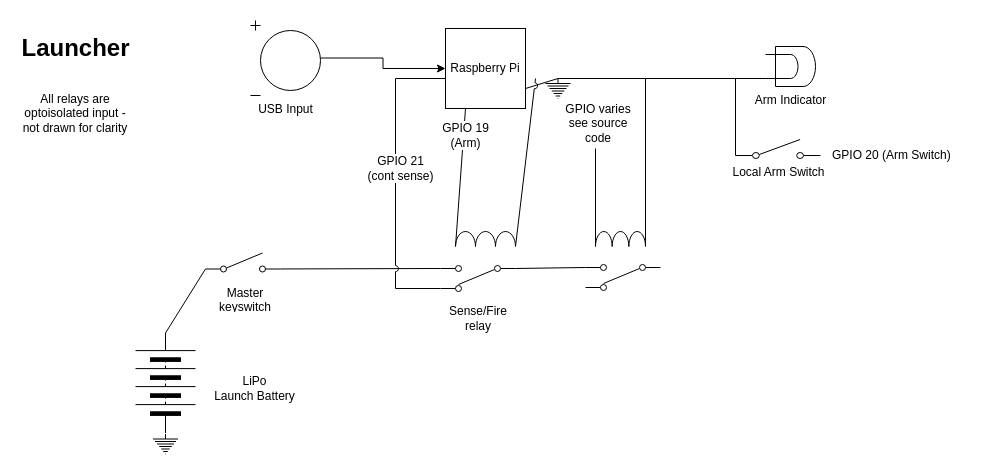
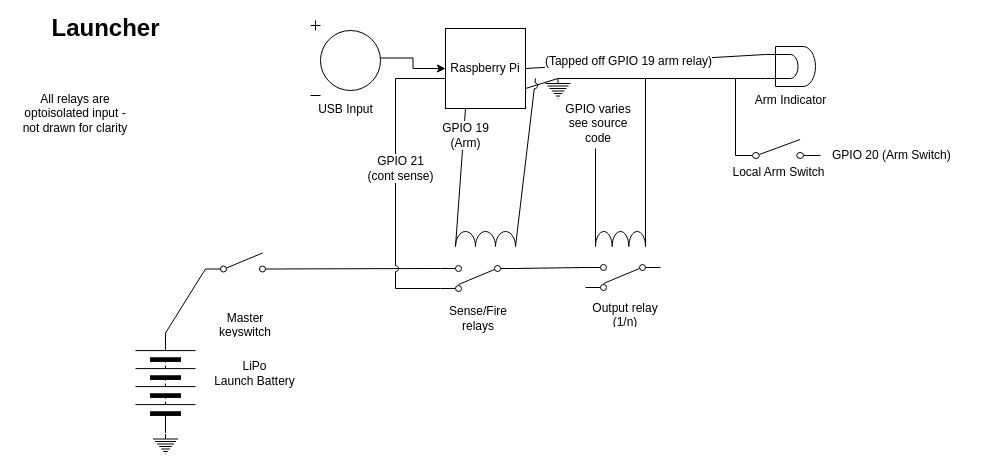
(76, 49) -> (106, 29)
(286, 58) -> (346, 58)
none -> (663, 61)
(246, 298) -> (246, 323)
none -> (626, 313)
(479, 319) -> (479, 319)
(255, 388) -> (255, 373)
